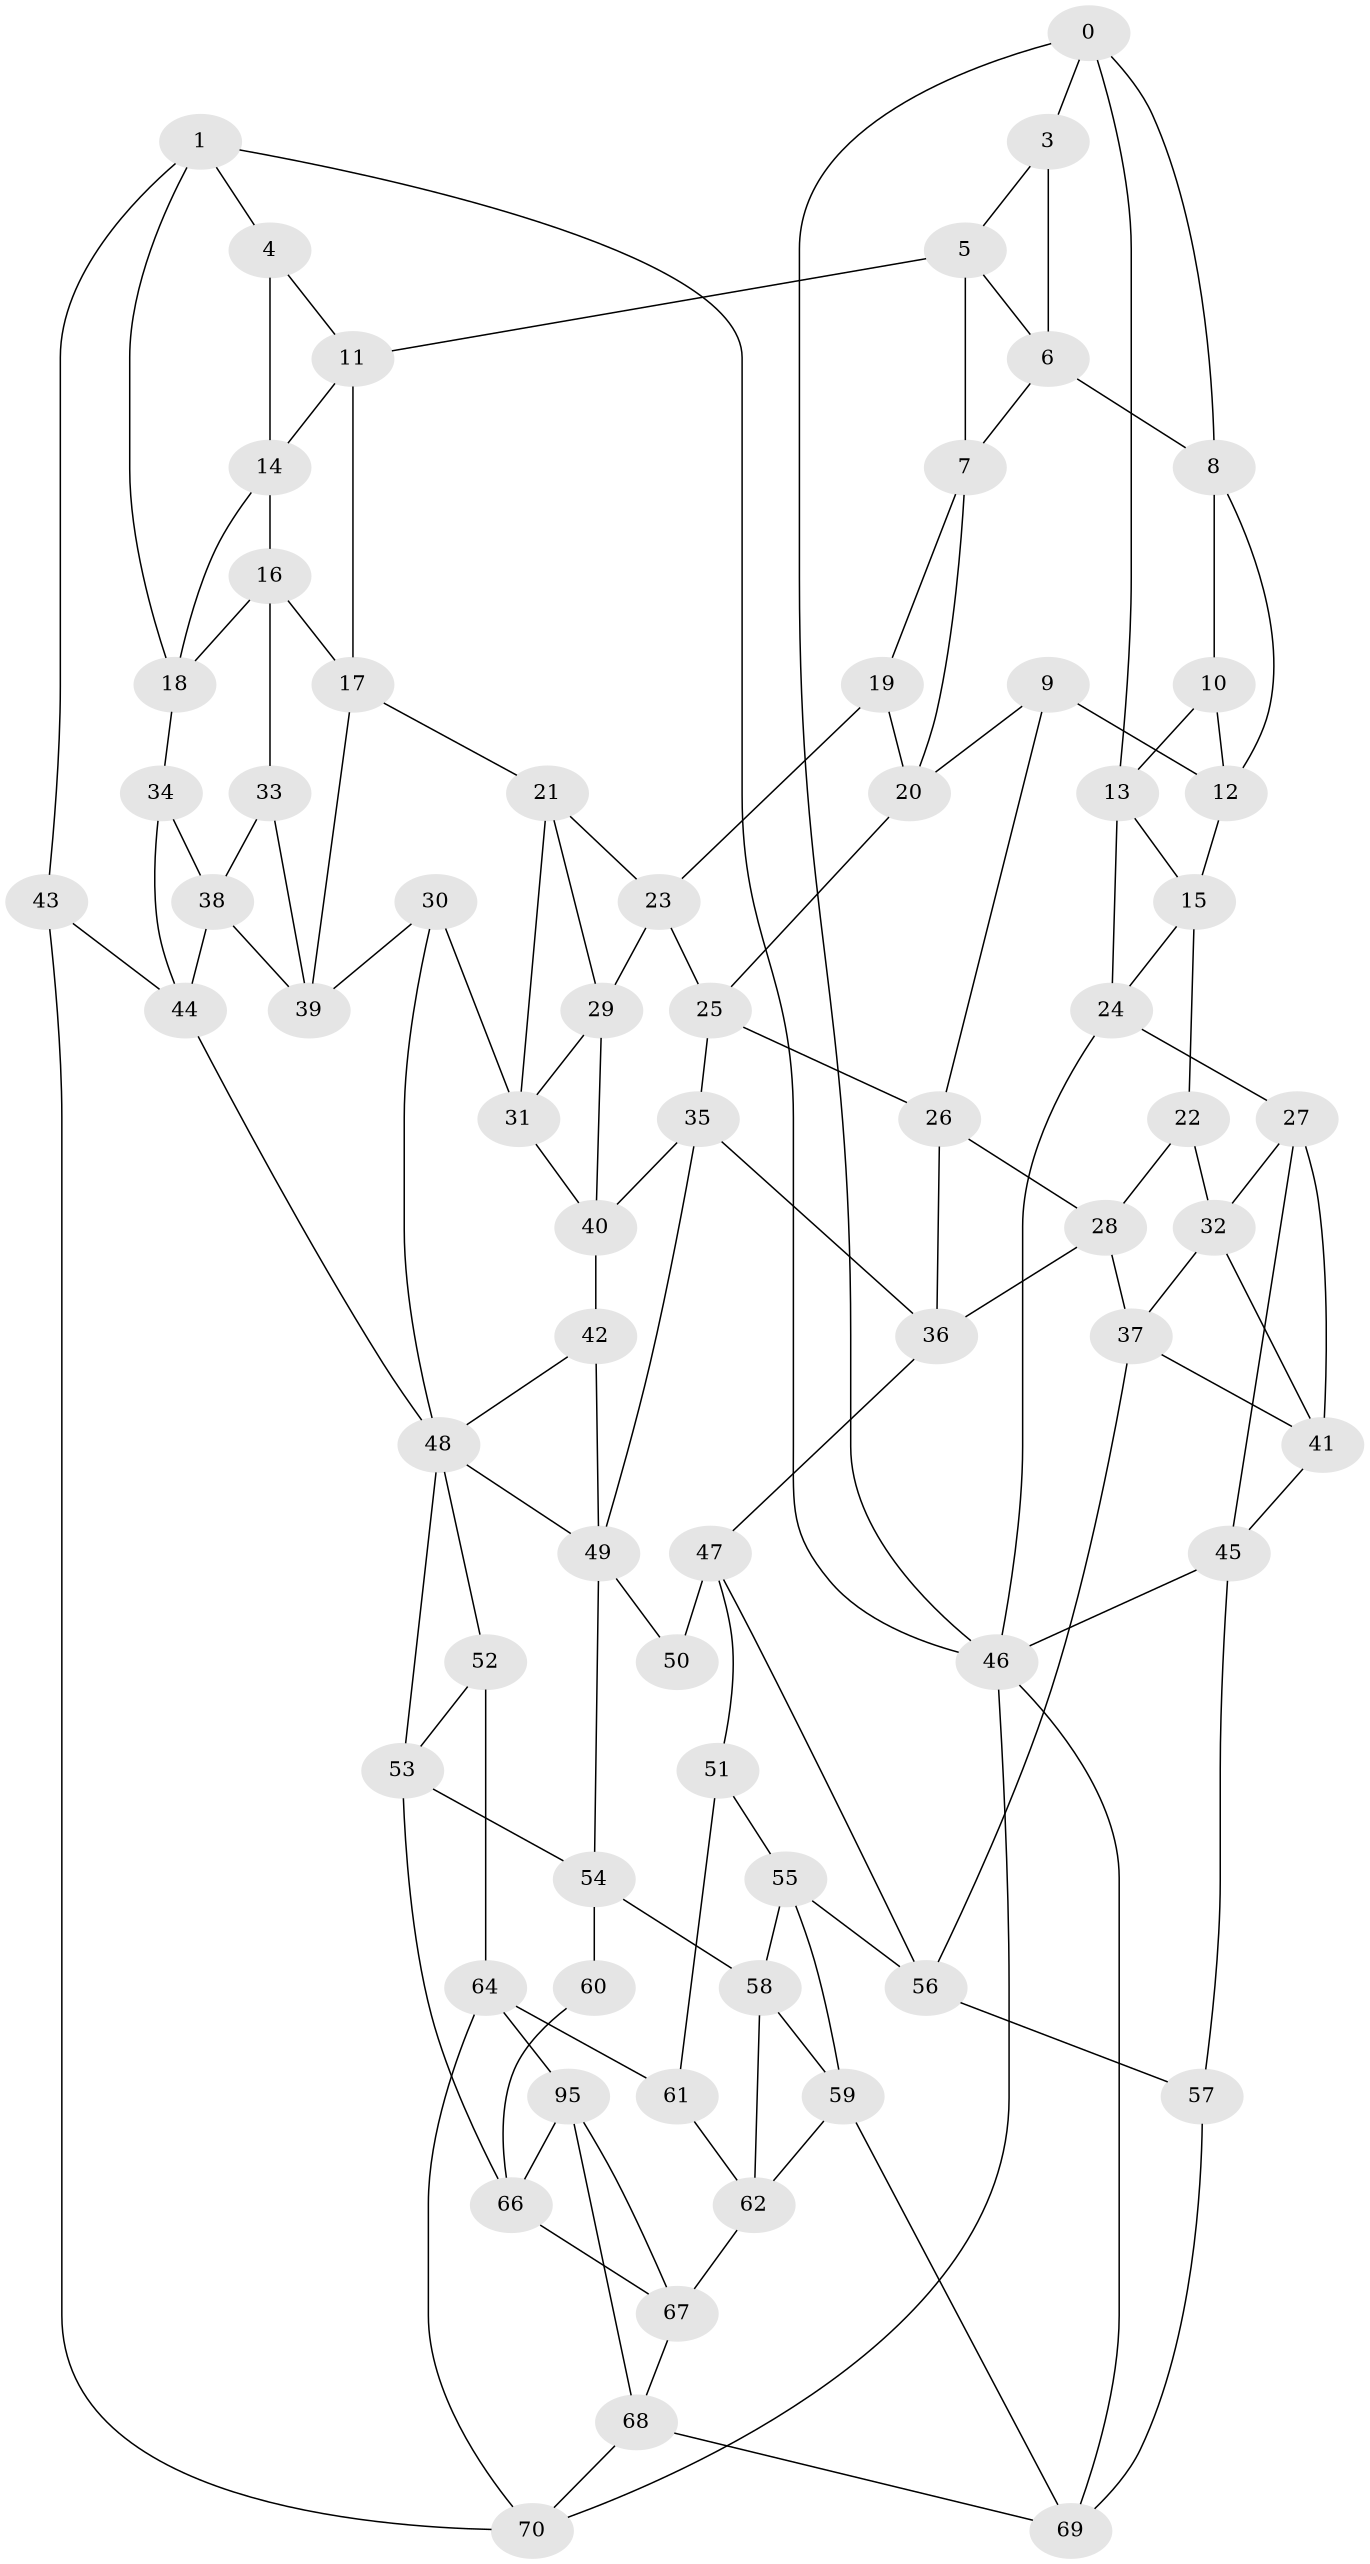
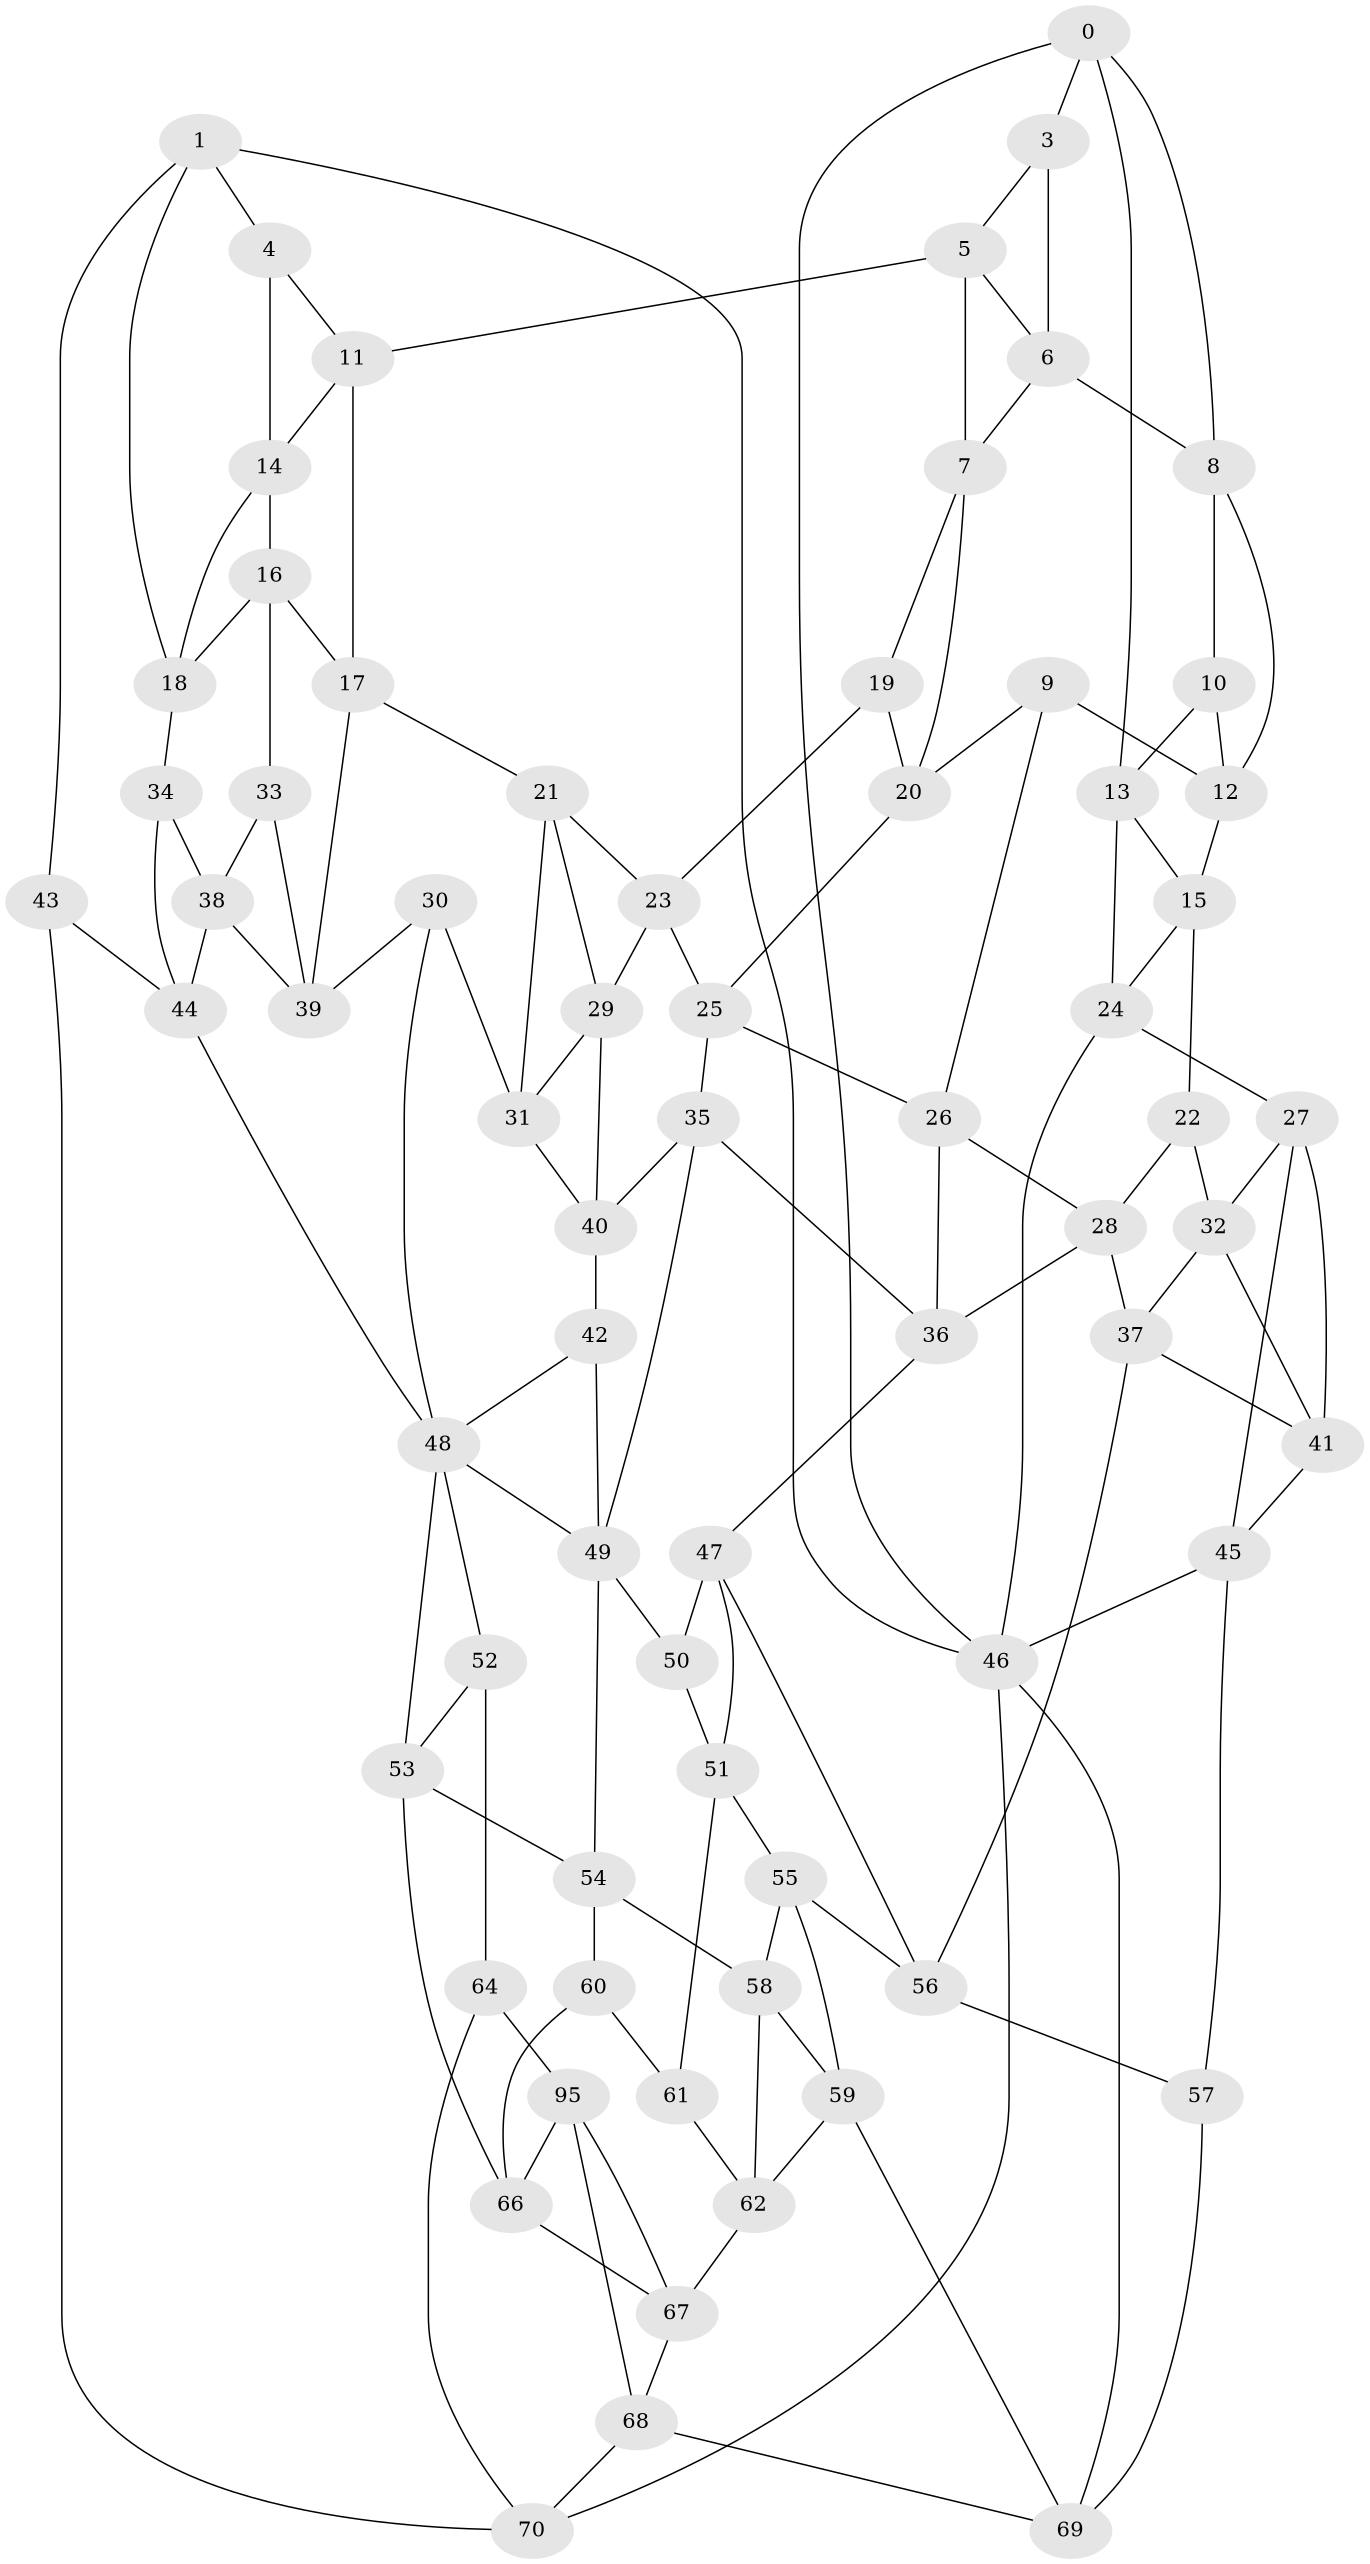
none -> (697, 1716)
(581, 2042) -> (636, 2042)
